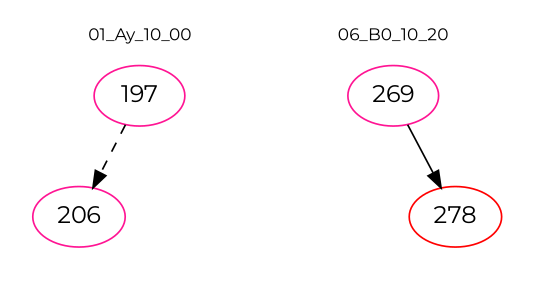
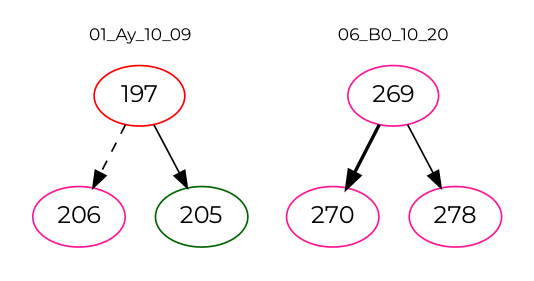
(140, 36) -> (140, 36)
(139, 96) -> (139, 96)
none -> (202, 217)
none -> (333, 217)
(455, 217) -> (455, 217)
